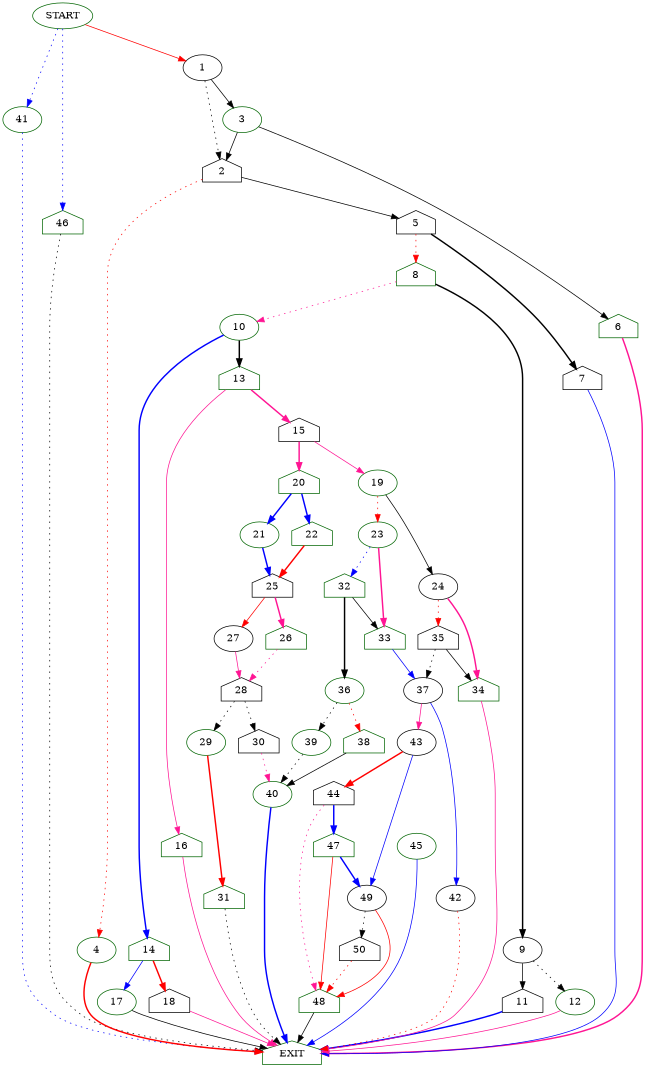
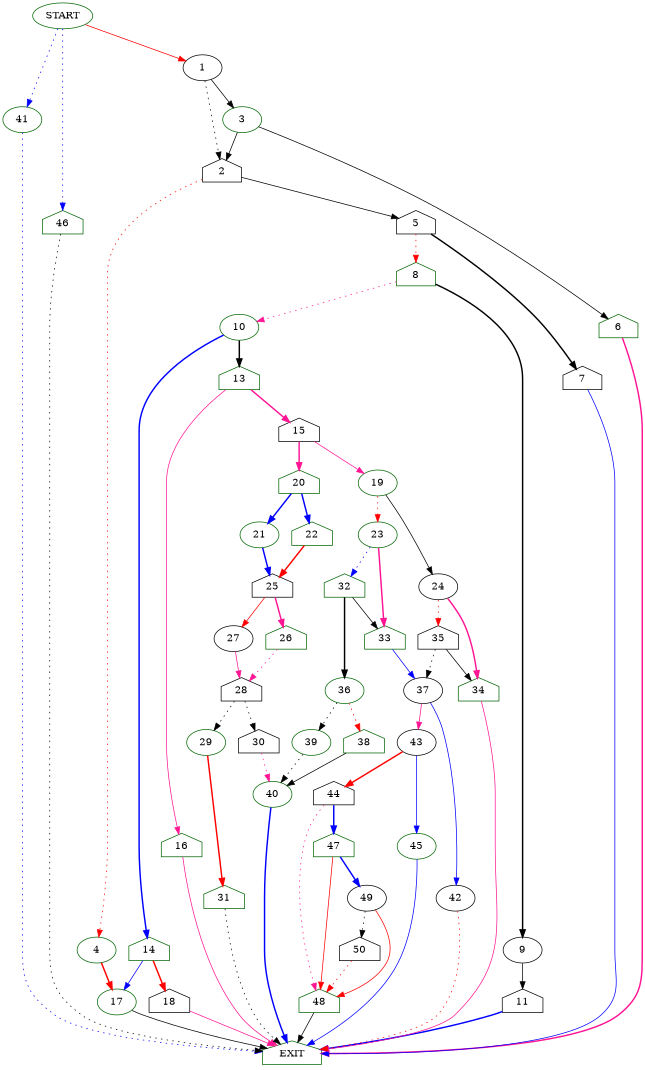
(393, 817) -> (417, 791)
(575, 1002) -> none
(143, 1038) -> (105, 973)
